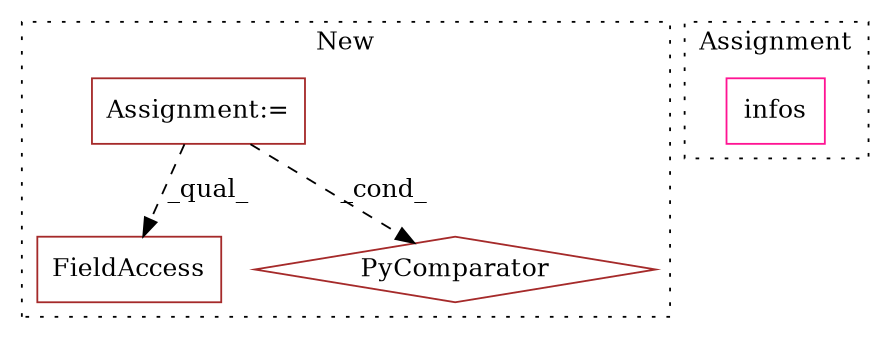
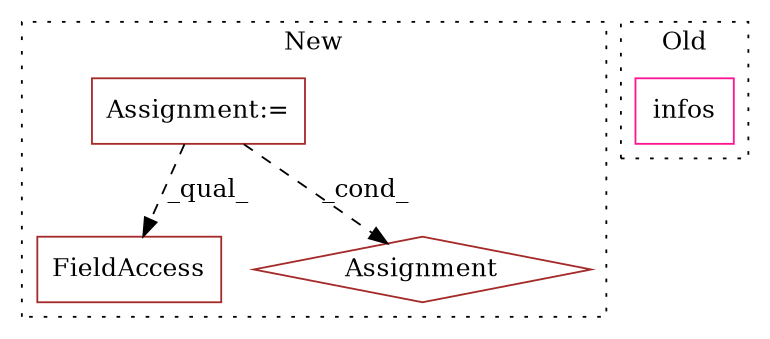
(777, 43) -> (685, 43)
(455, 269) -> (422, 269)
